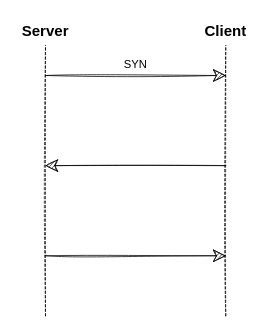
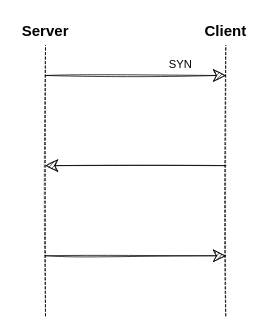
(135, 64) -> (180, 64)
